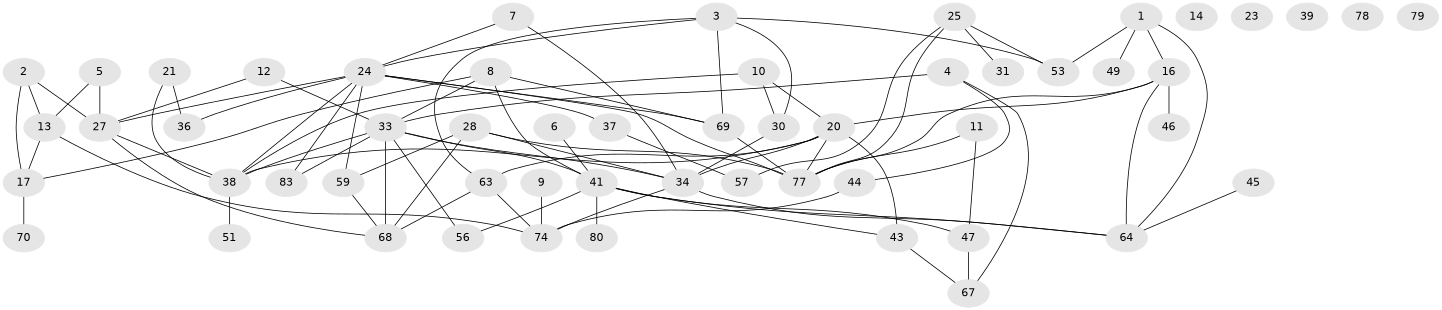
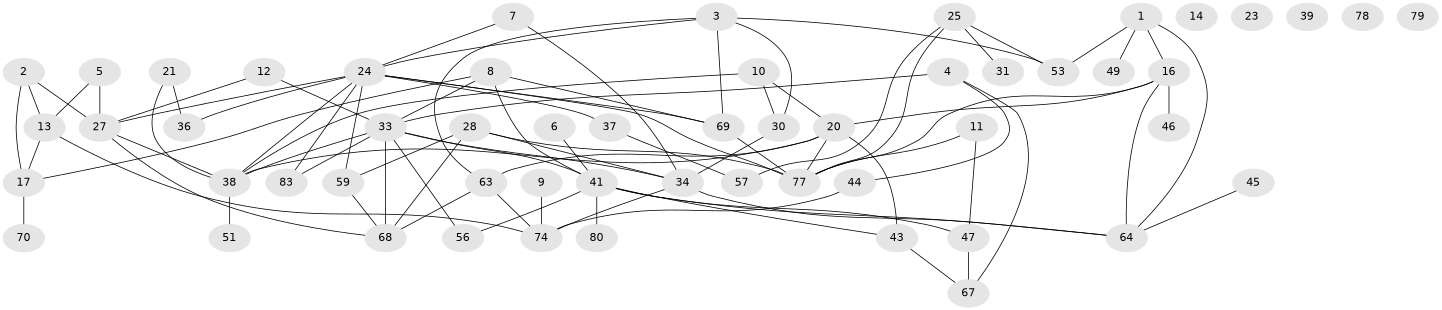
(753, 157) -> none
